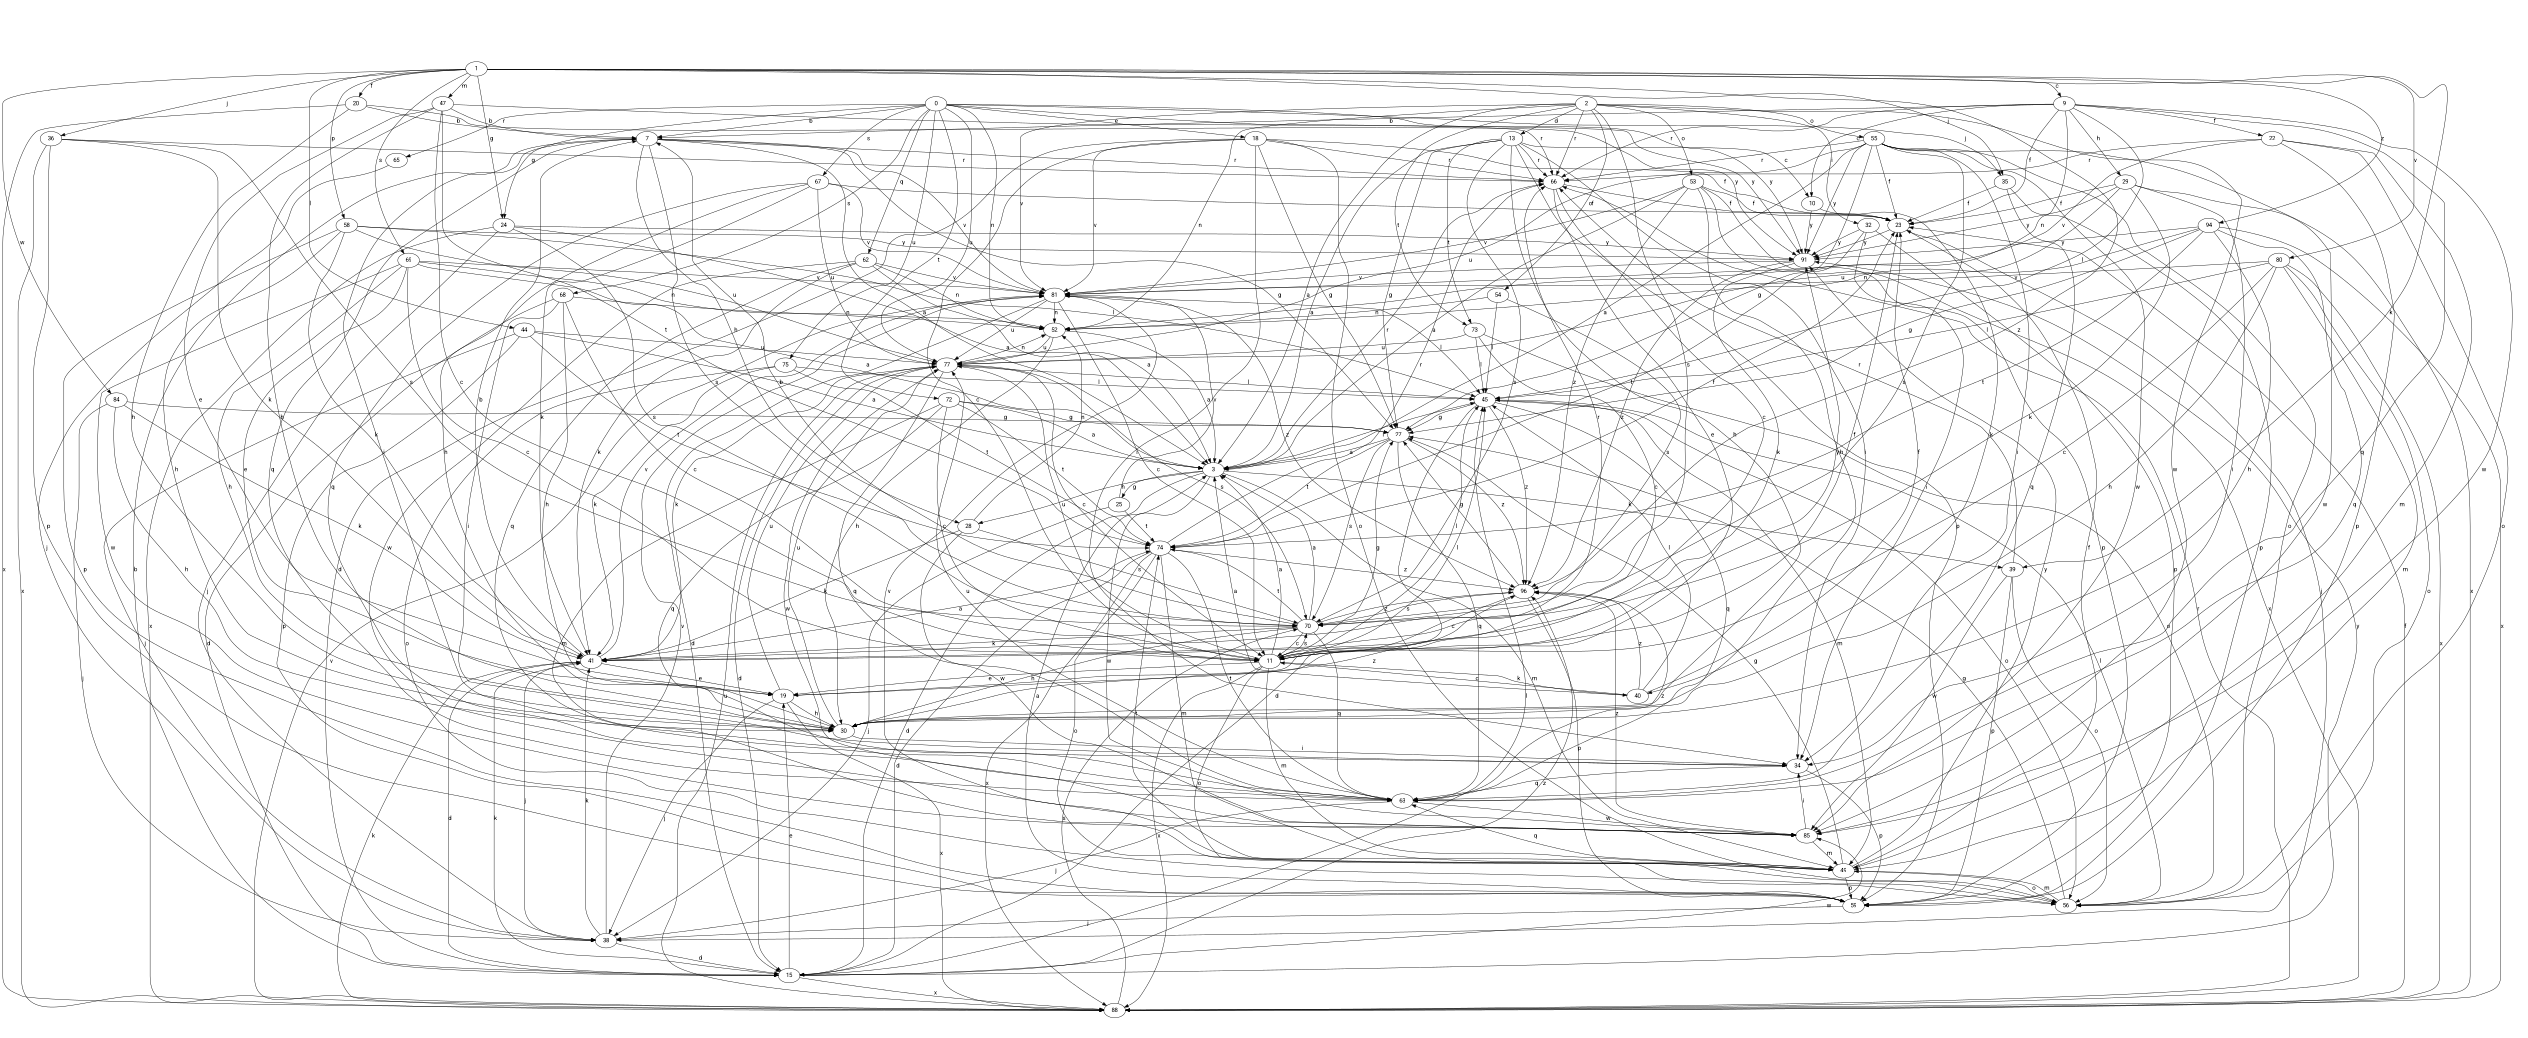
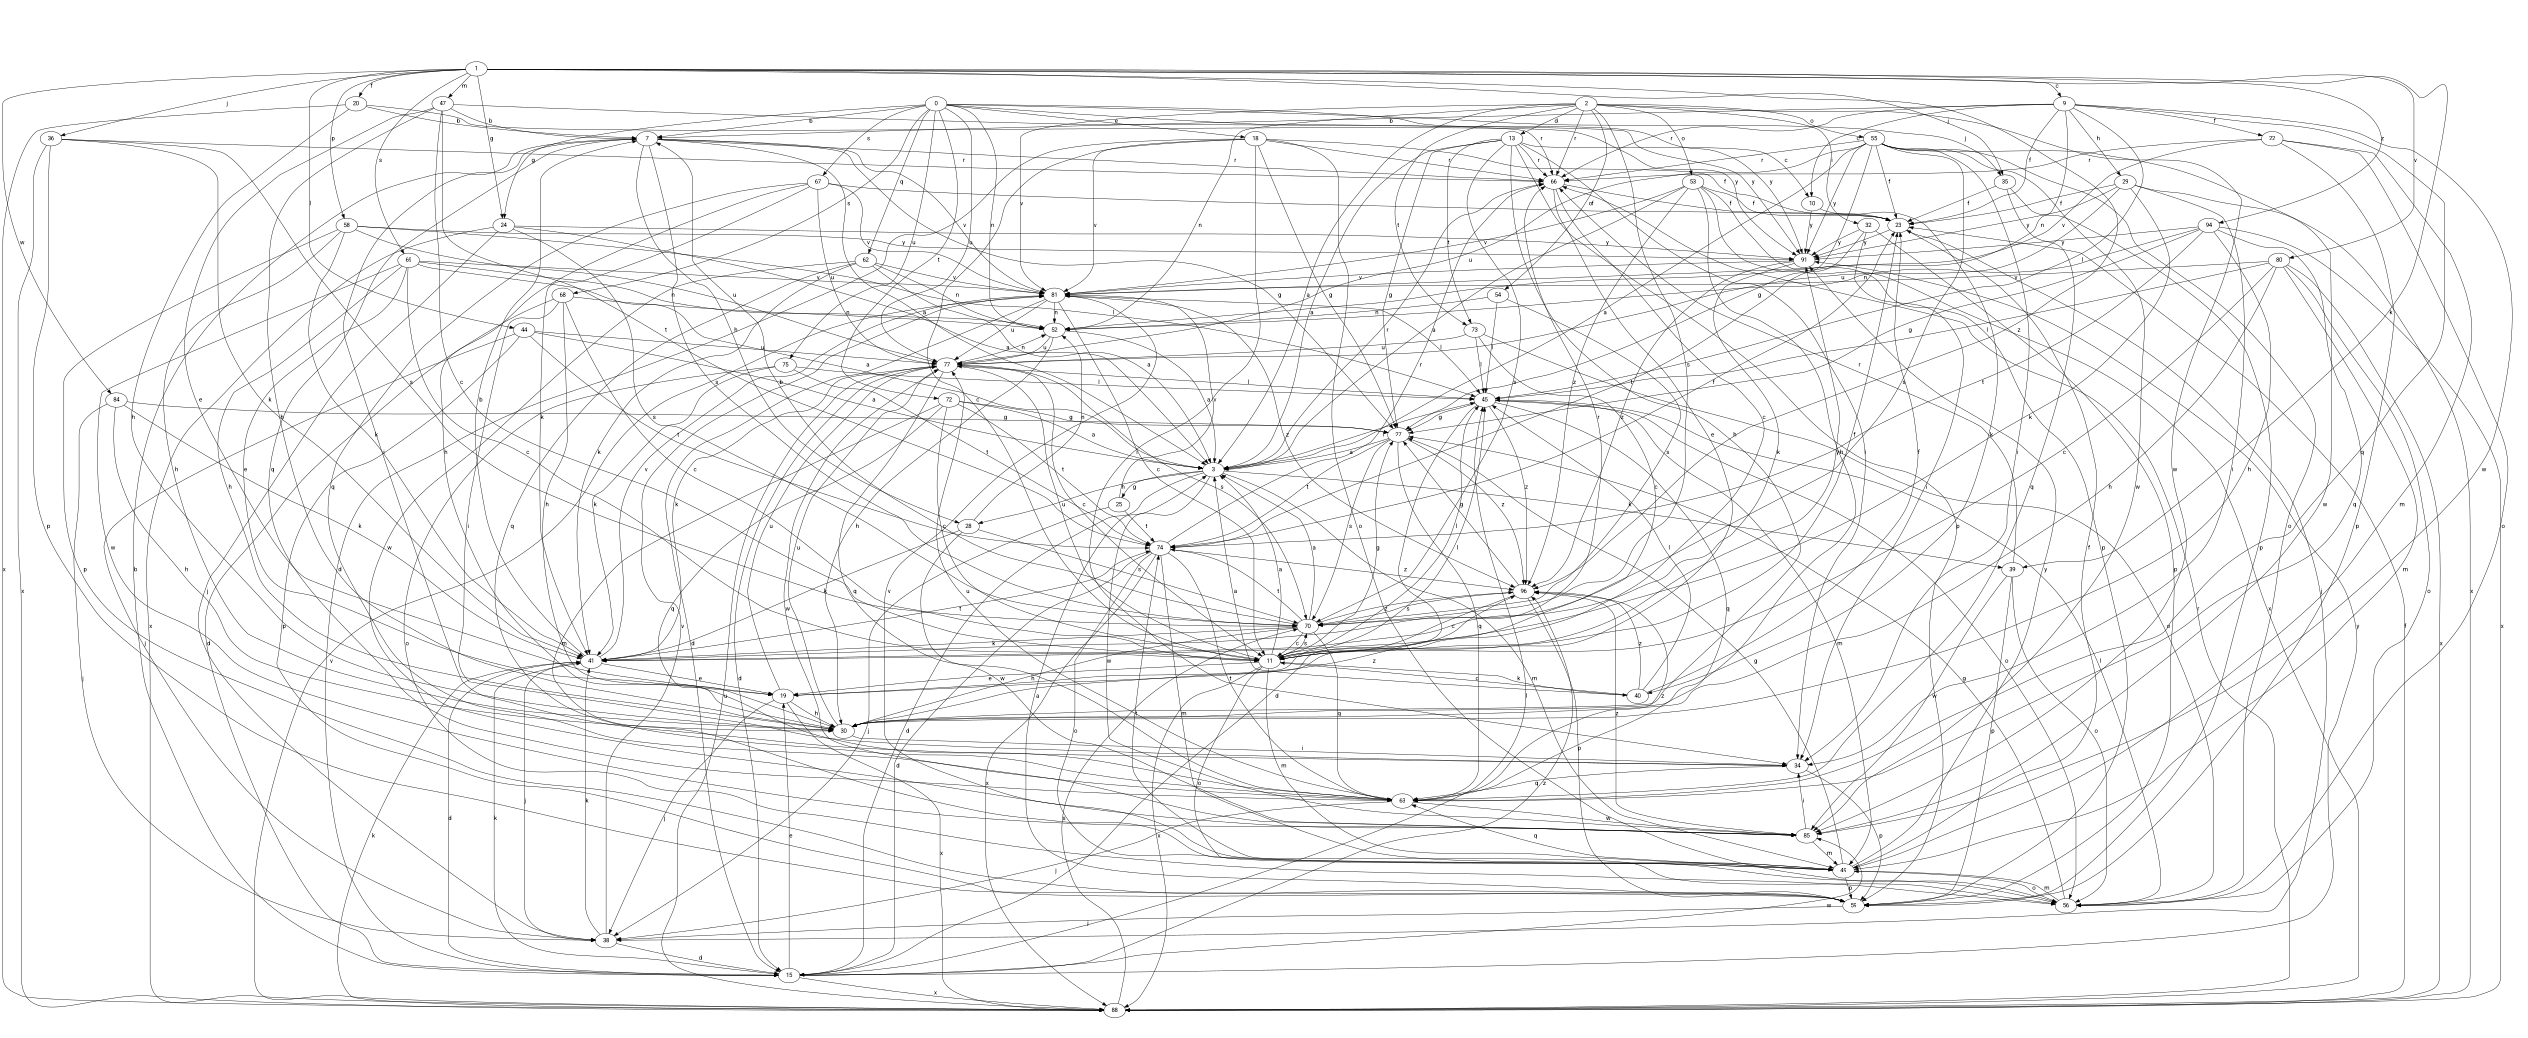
(397, 160) -> none
(960, 609) -> (960, 609)
